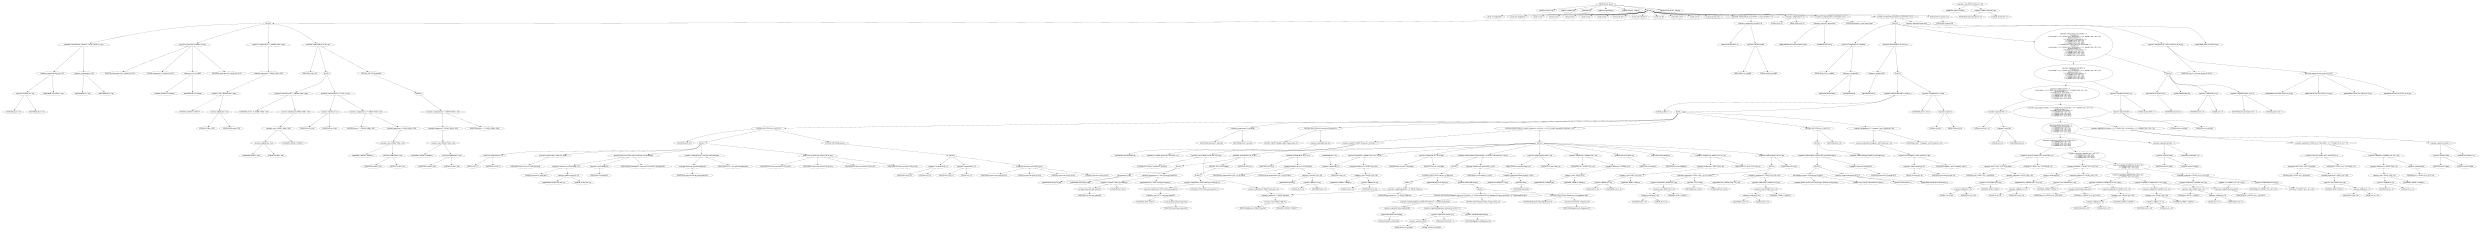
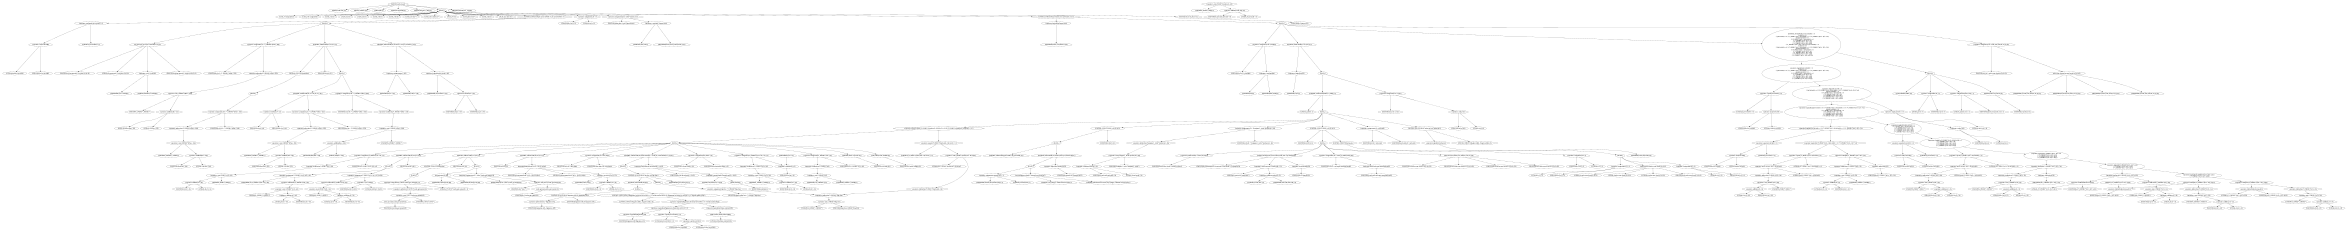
none -> (222, 73)
